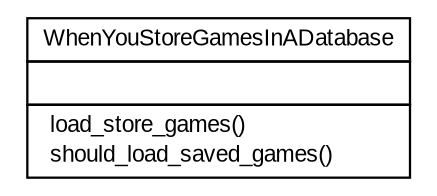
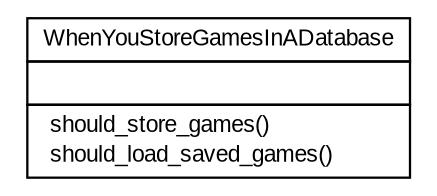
(145, 125) -> (157, 125)
